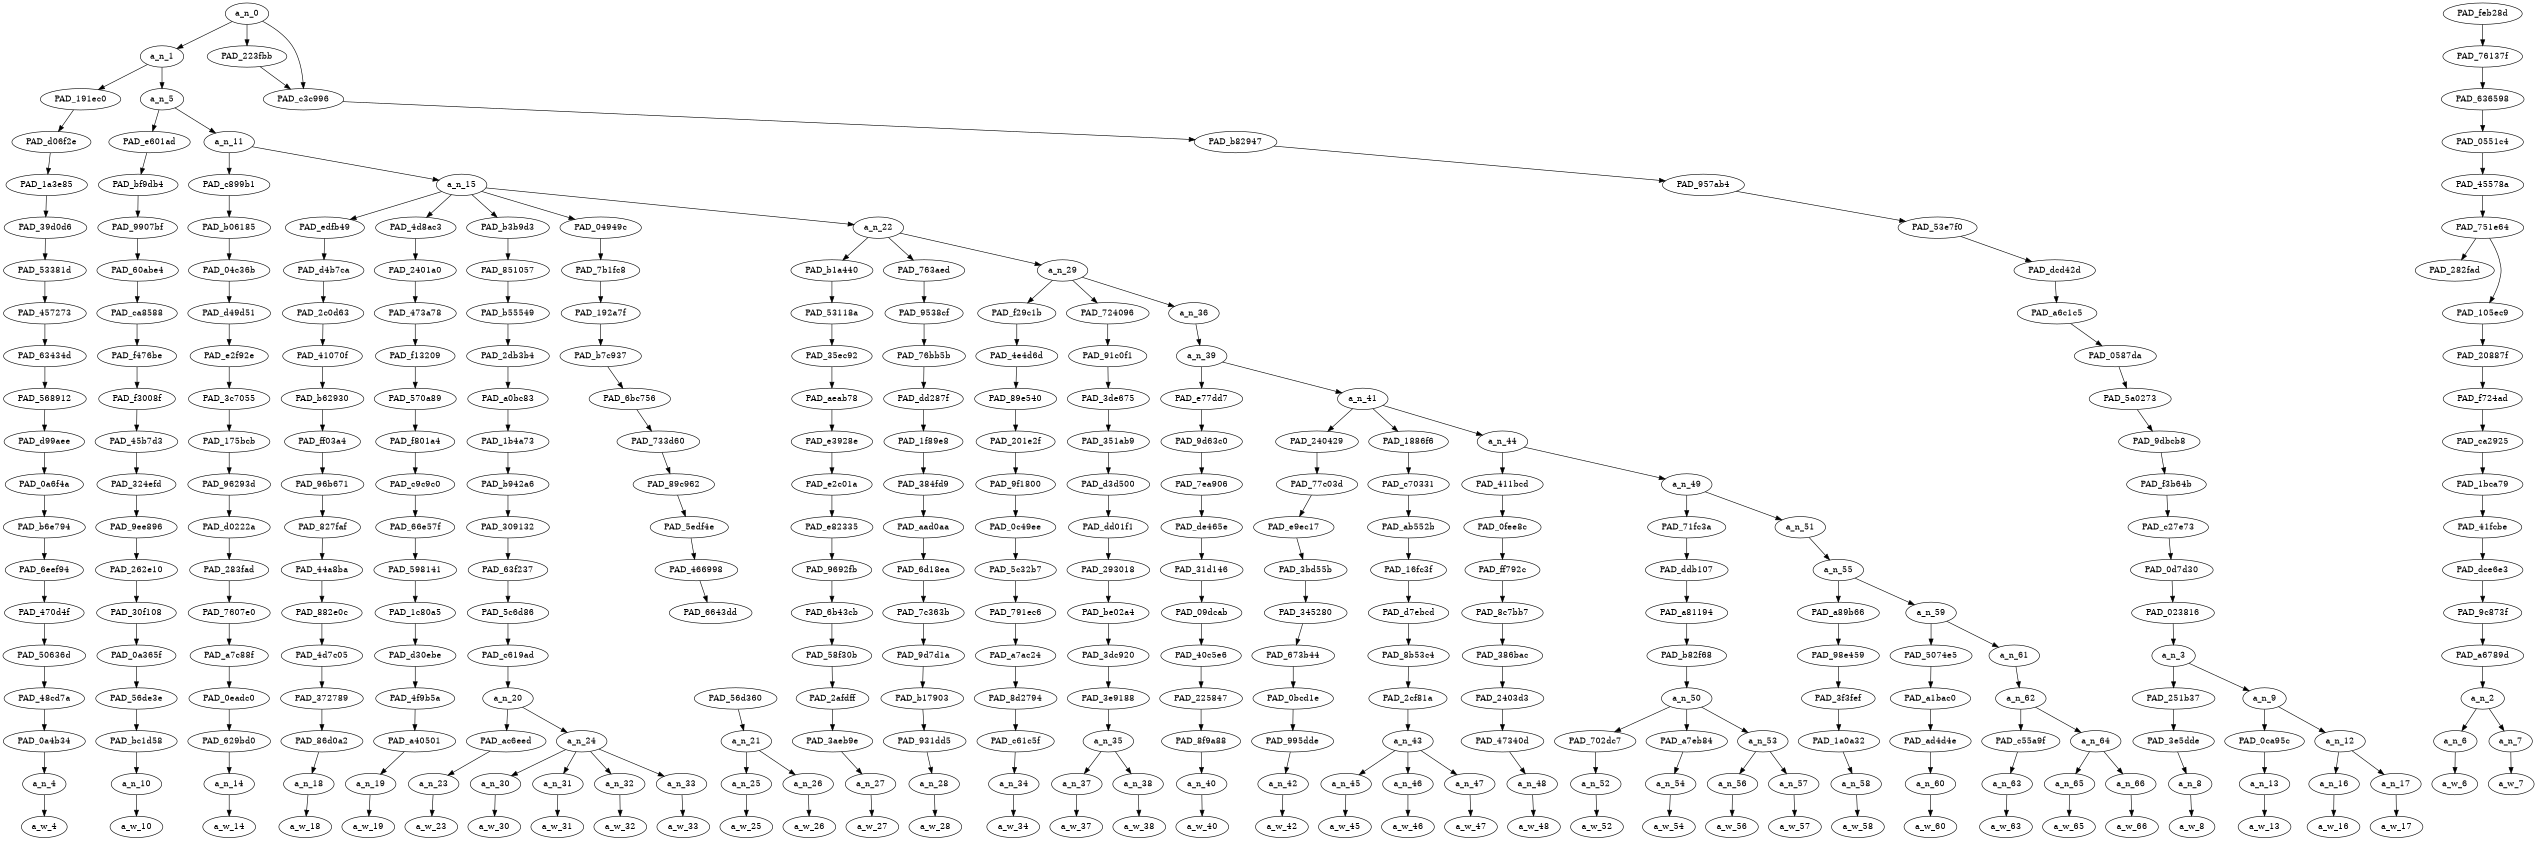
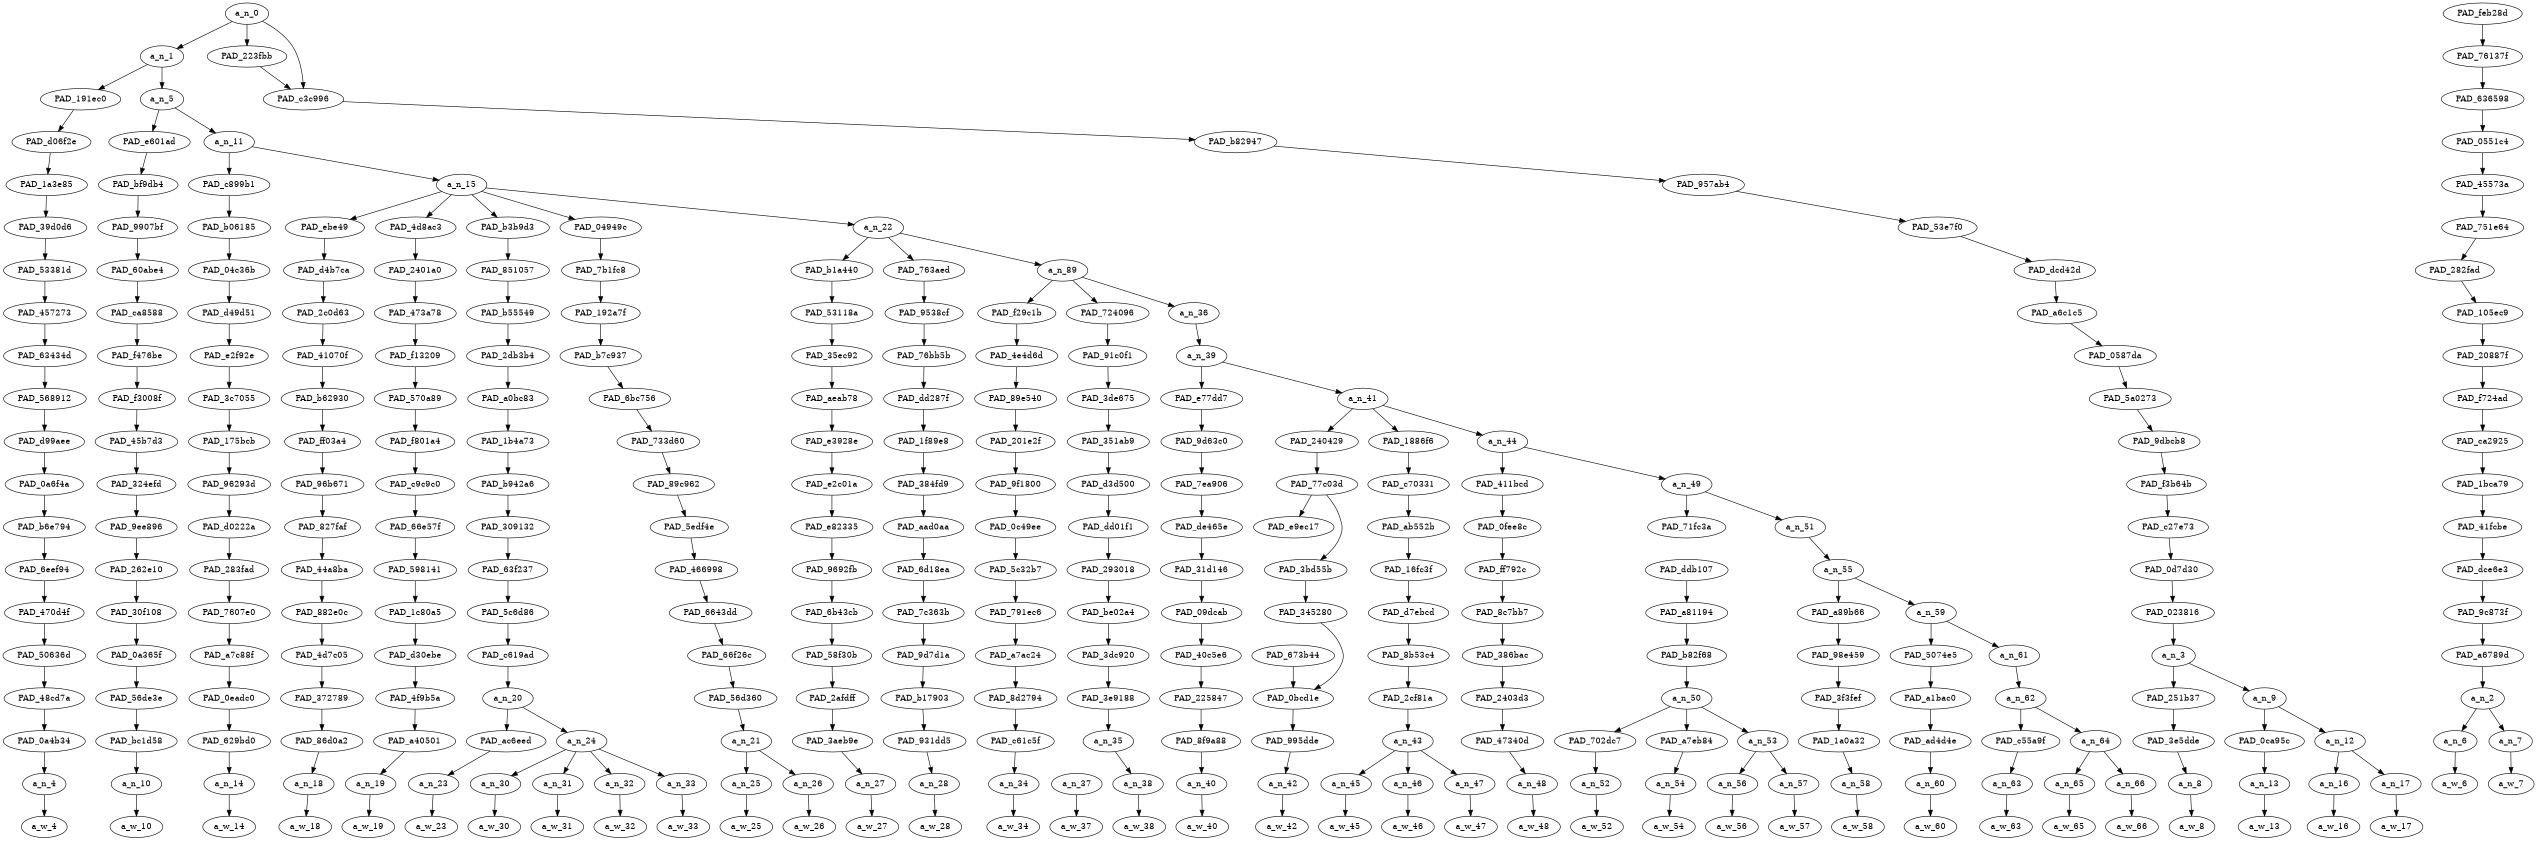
(2483, 185) -> (2483, 185)
(325, 228) -> (325, 228)
(2501, 267) -> (2467, 289)
(1063, 270) -> (1063, 270)
(1299, 546) -> (1342, 526)
(1687, 546) -> none
(1300, 631) -> (1343, 655)
none -> (727, 656)
(1095, 760) -> none
